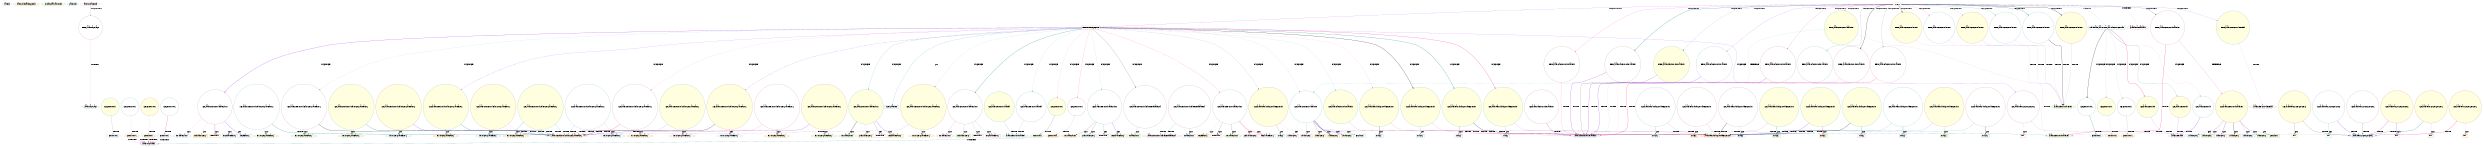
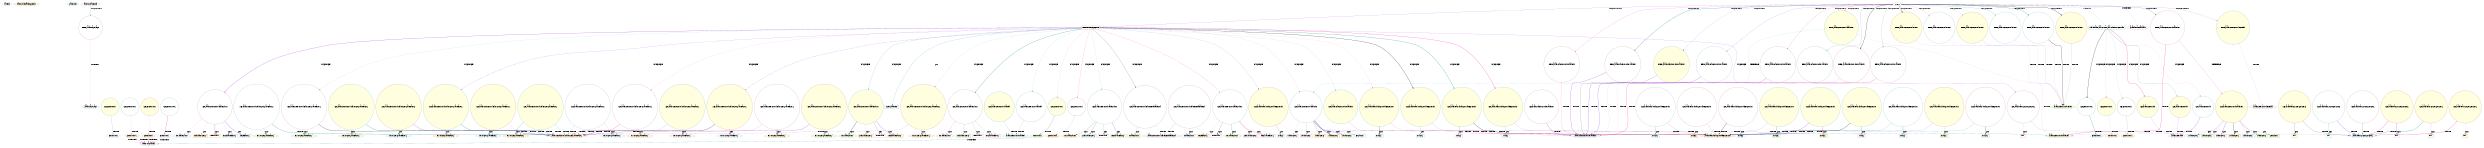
(53, 4) -> none
(2183, 8) -> (2183, 8)
(149, 144) -> (149, 144)
